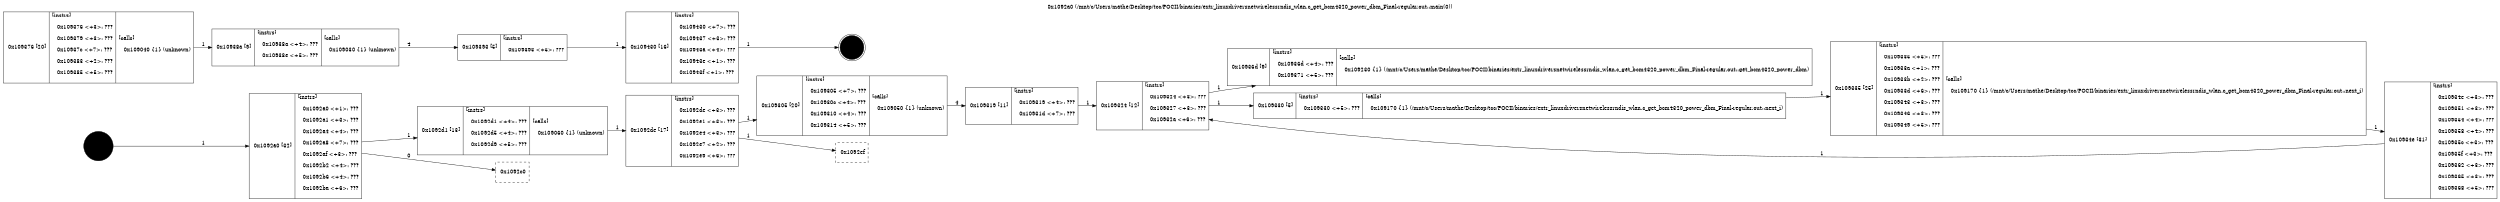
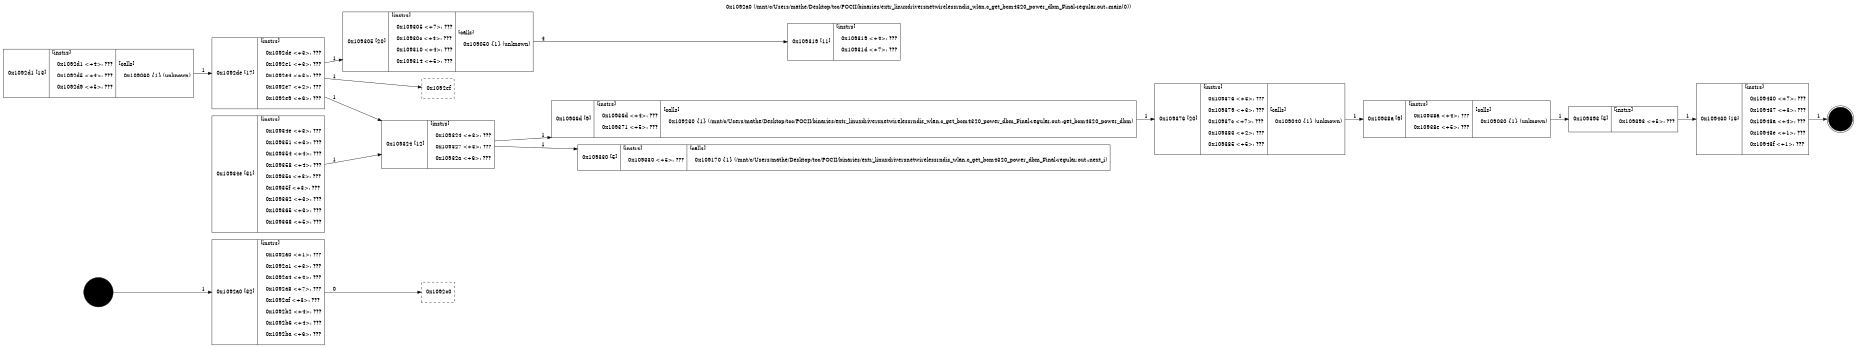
(408, 45) -> (1559, 116)
(2098, 89) -> none
(1085, 106) -> (351, 108)
none -> (1144, 119)
(388, 140) -> none
